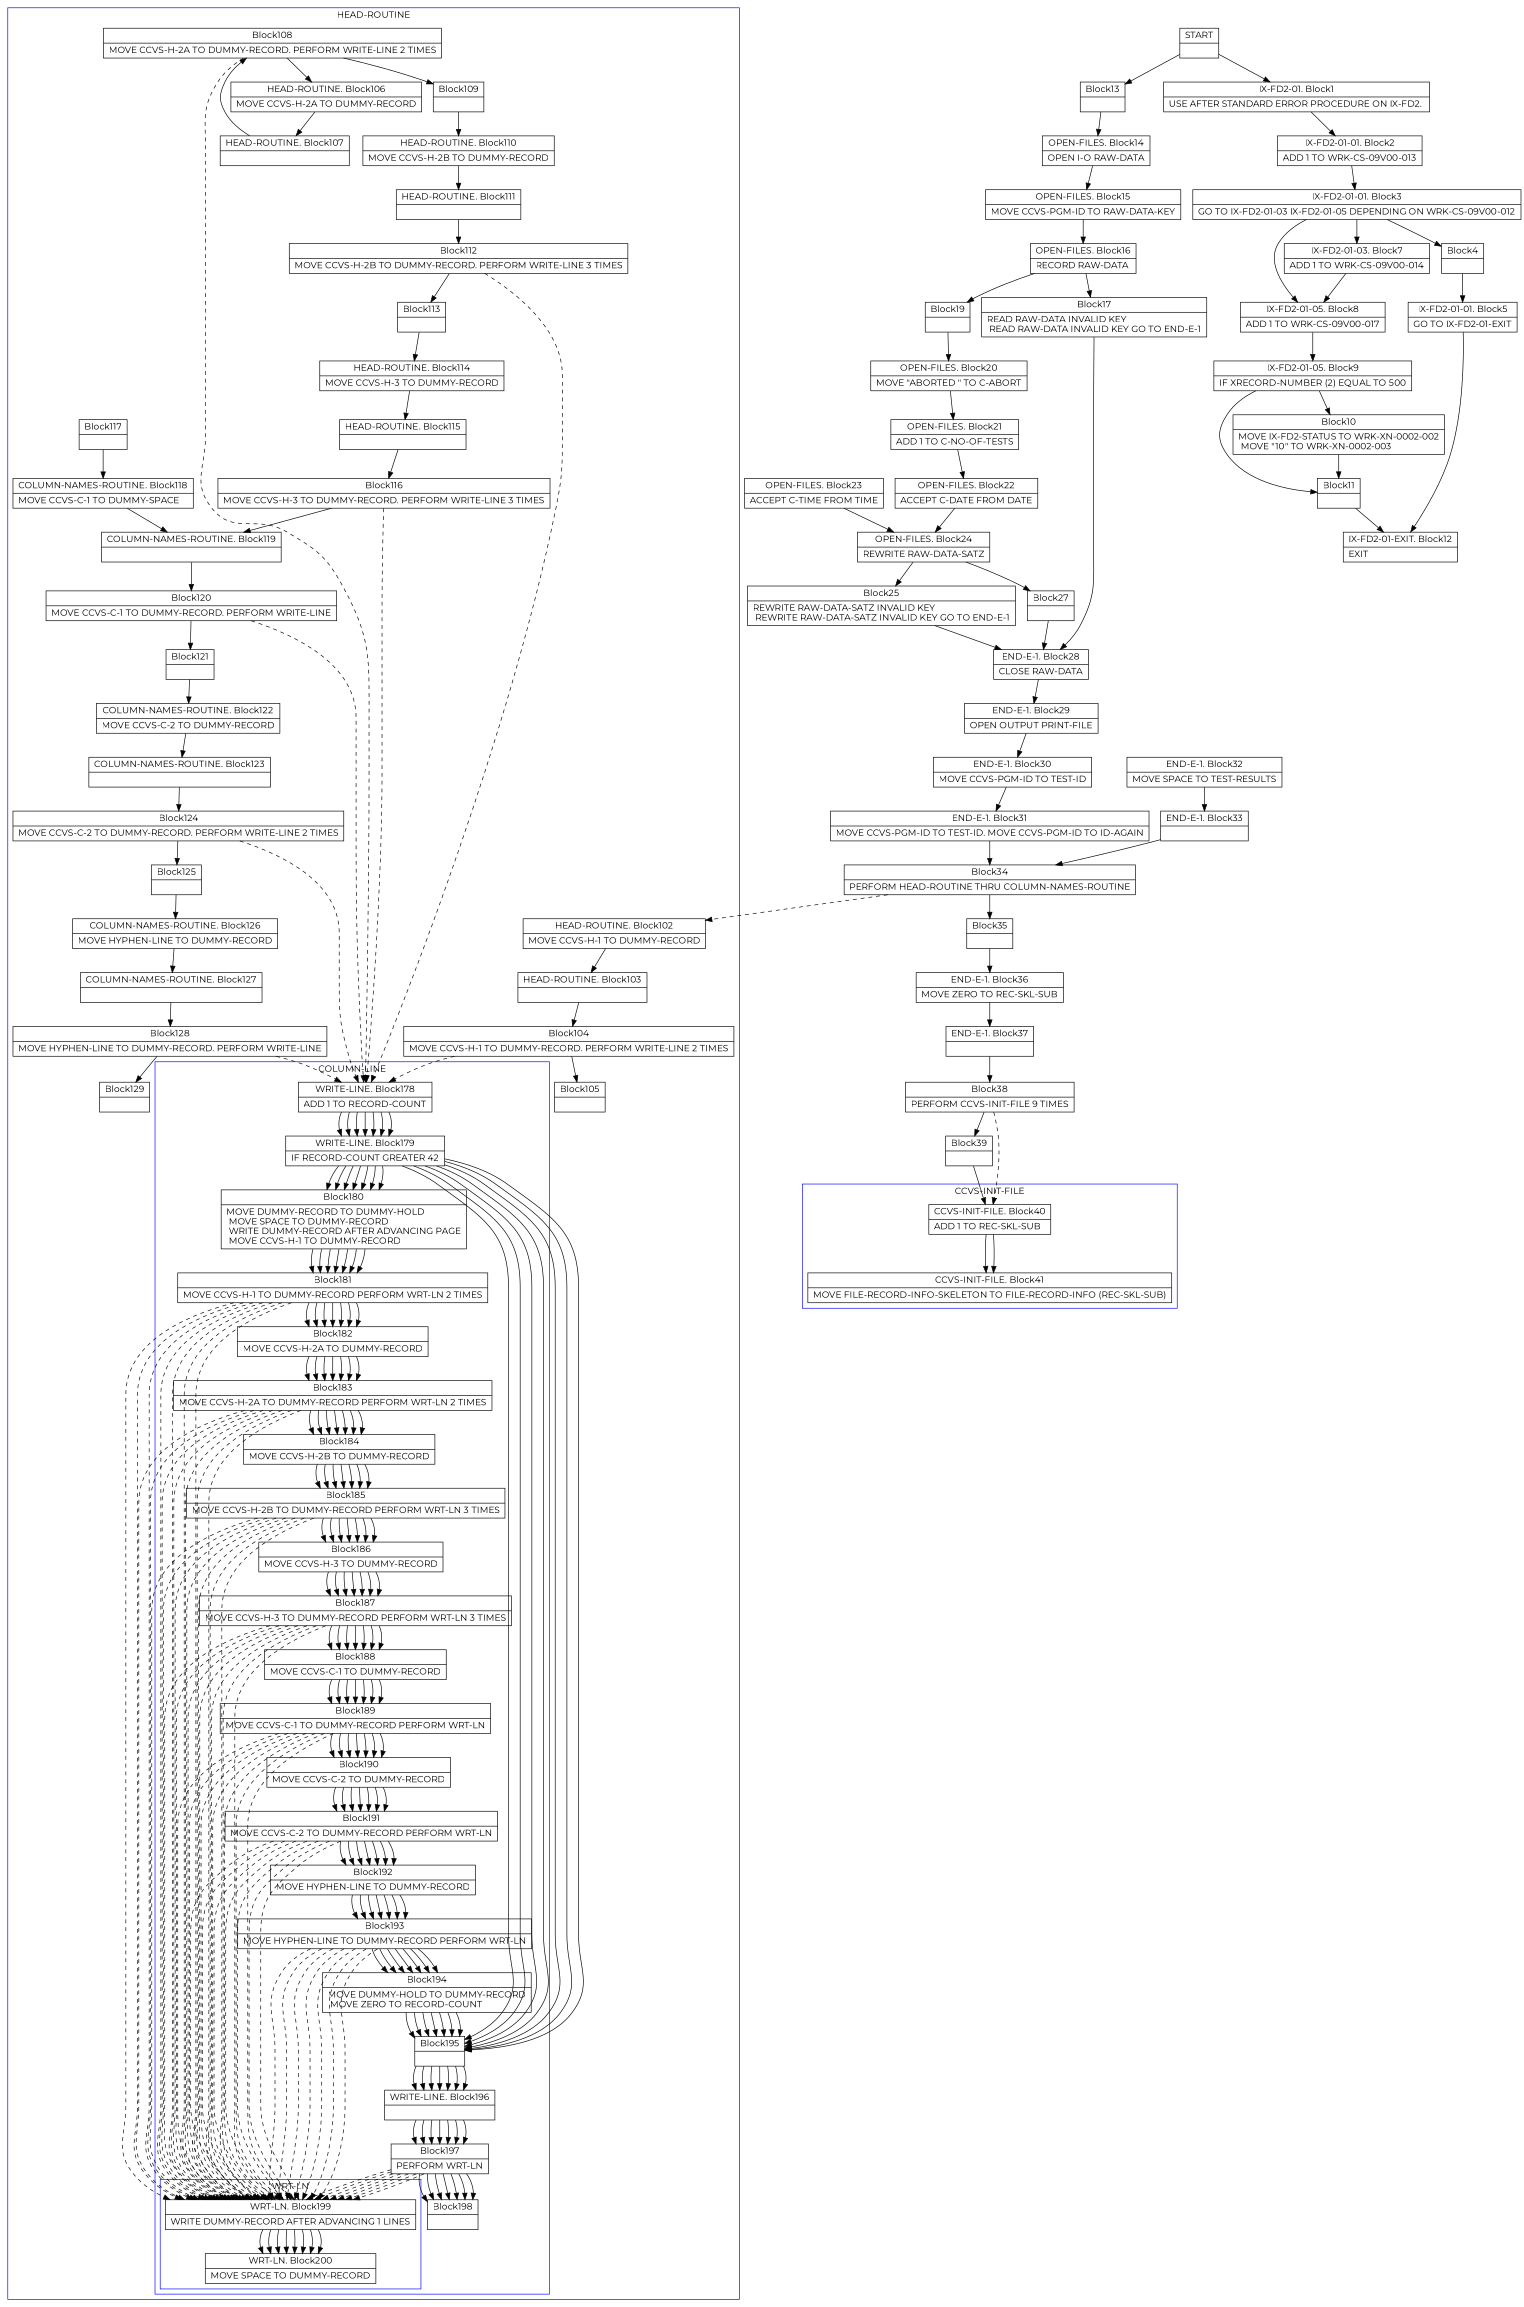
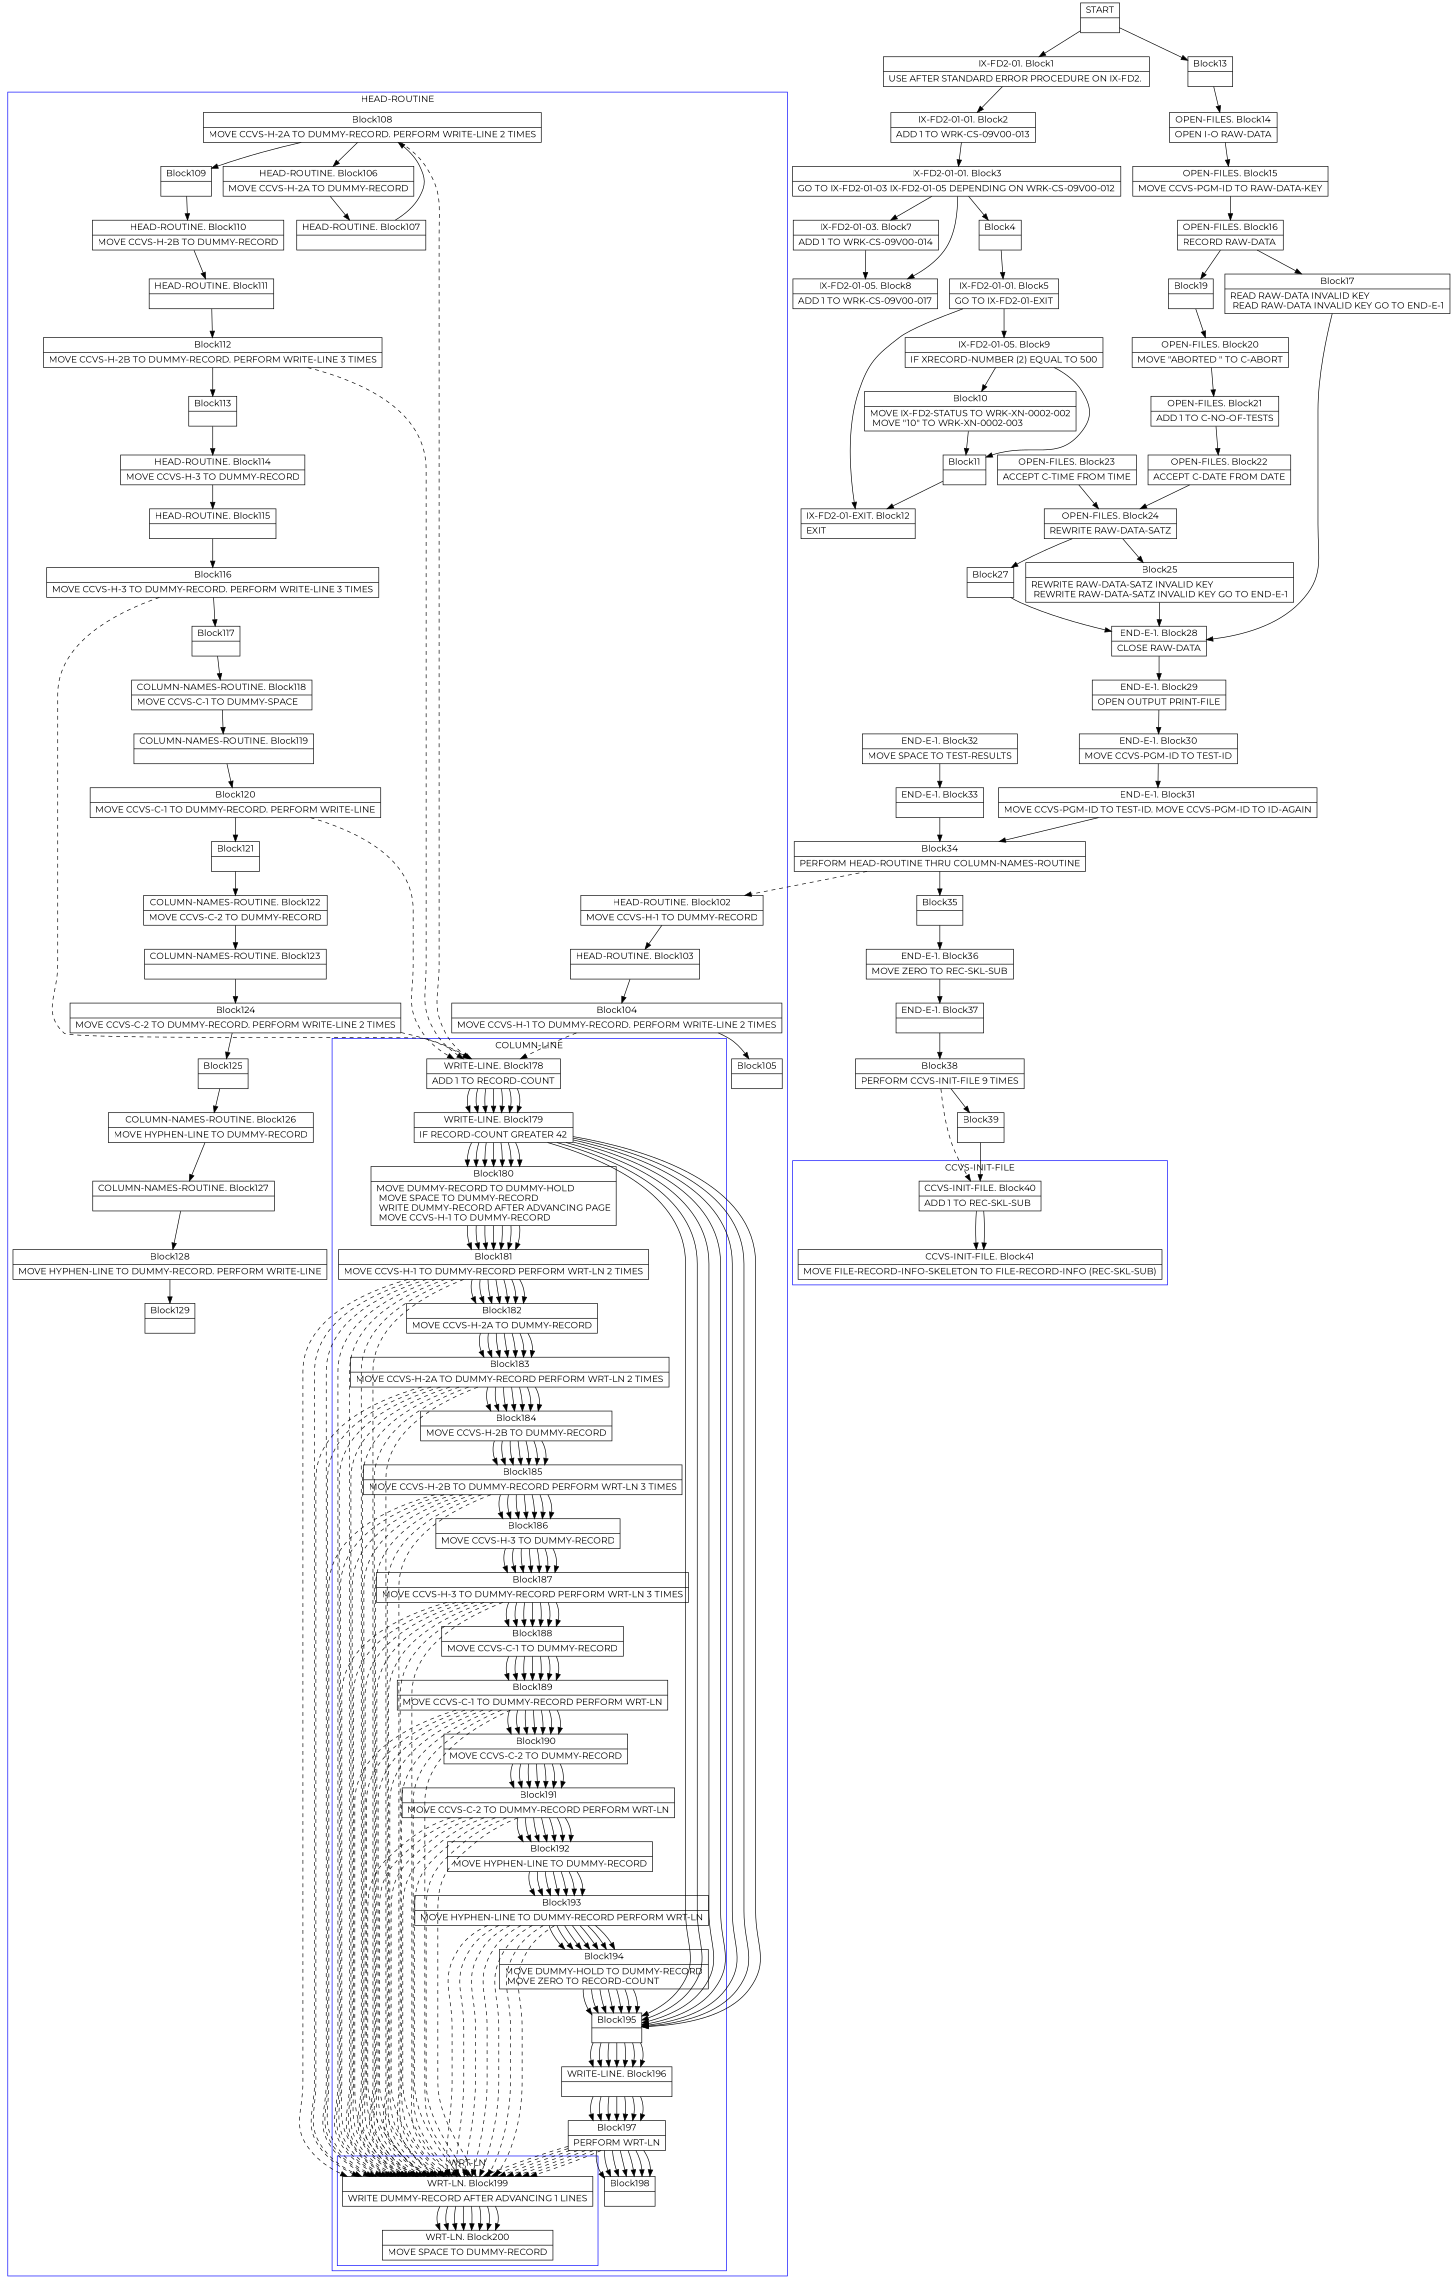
(1313, 343) -> (1004, 320)
(291, 519) -> (214, 609)
(308, 1066) -> none
